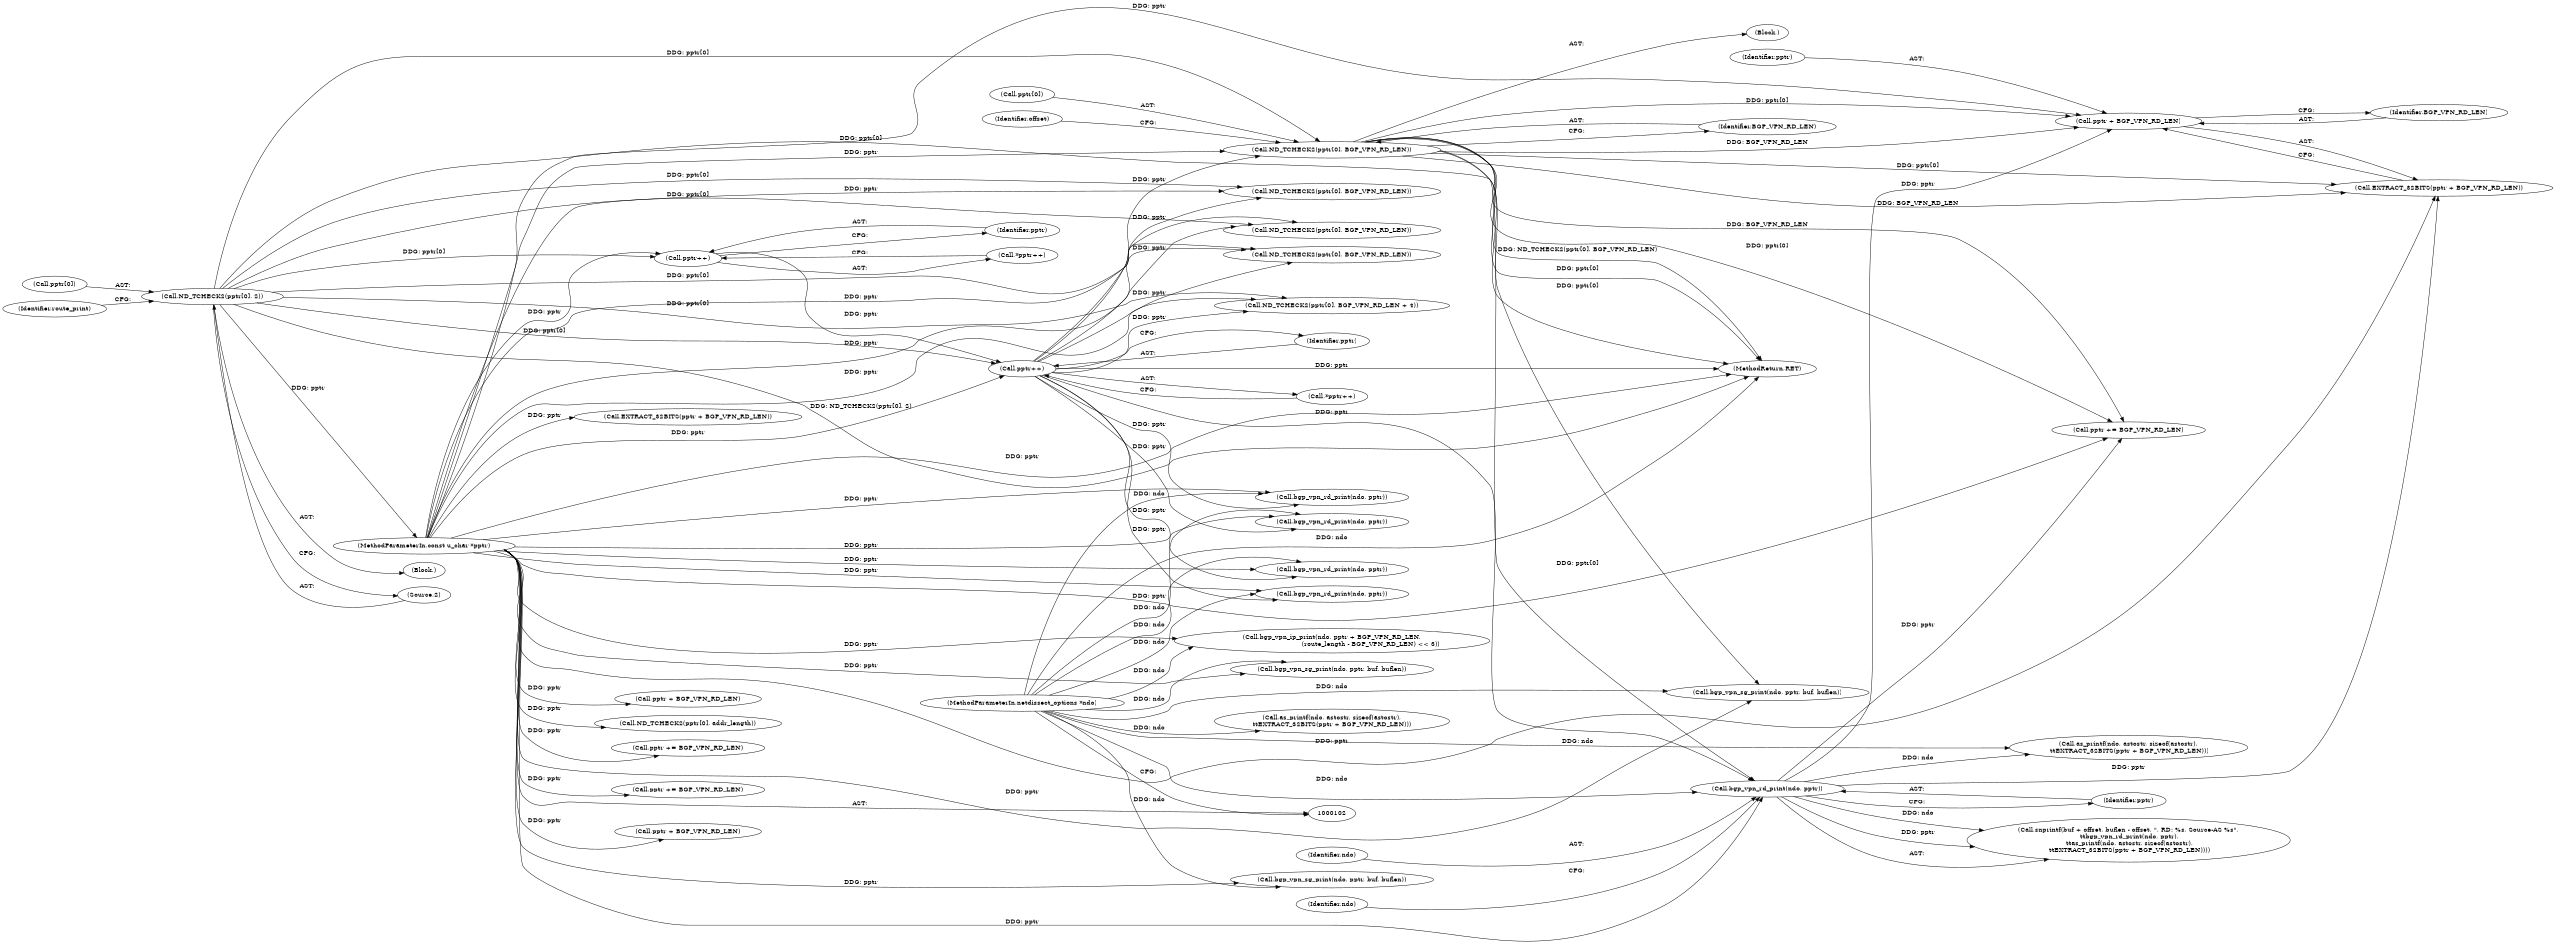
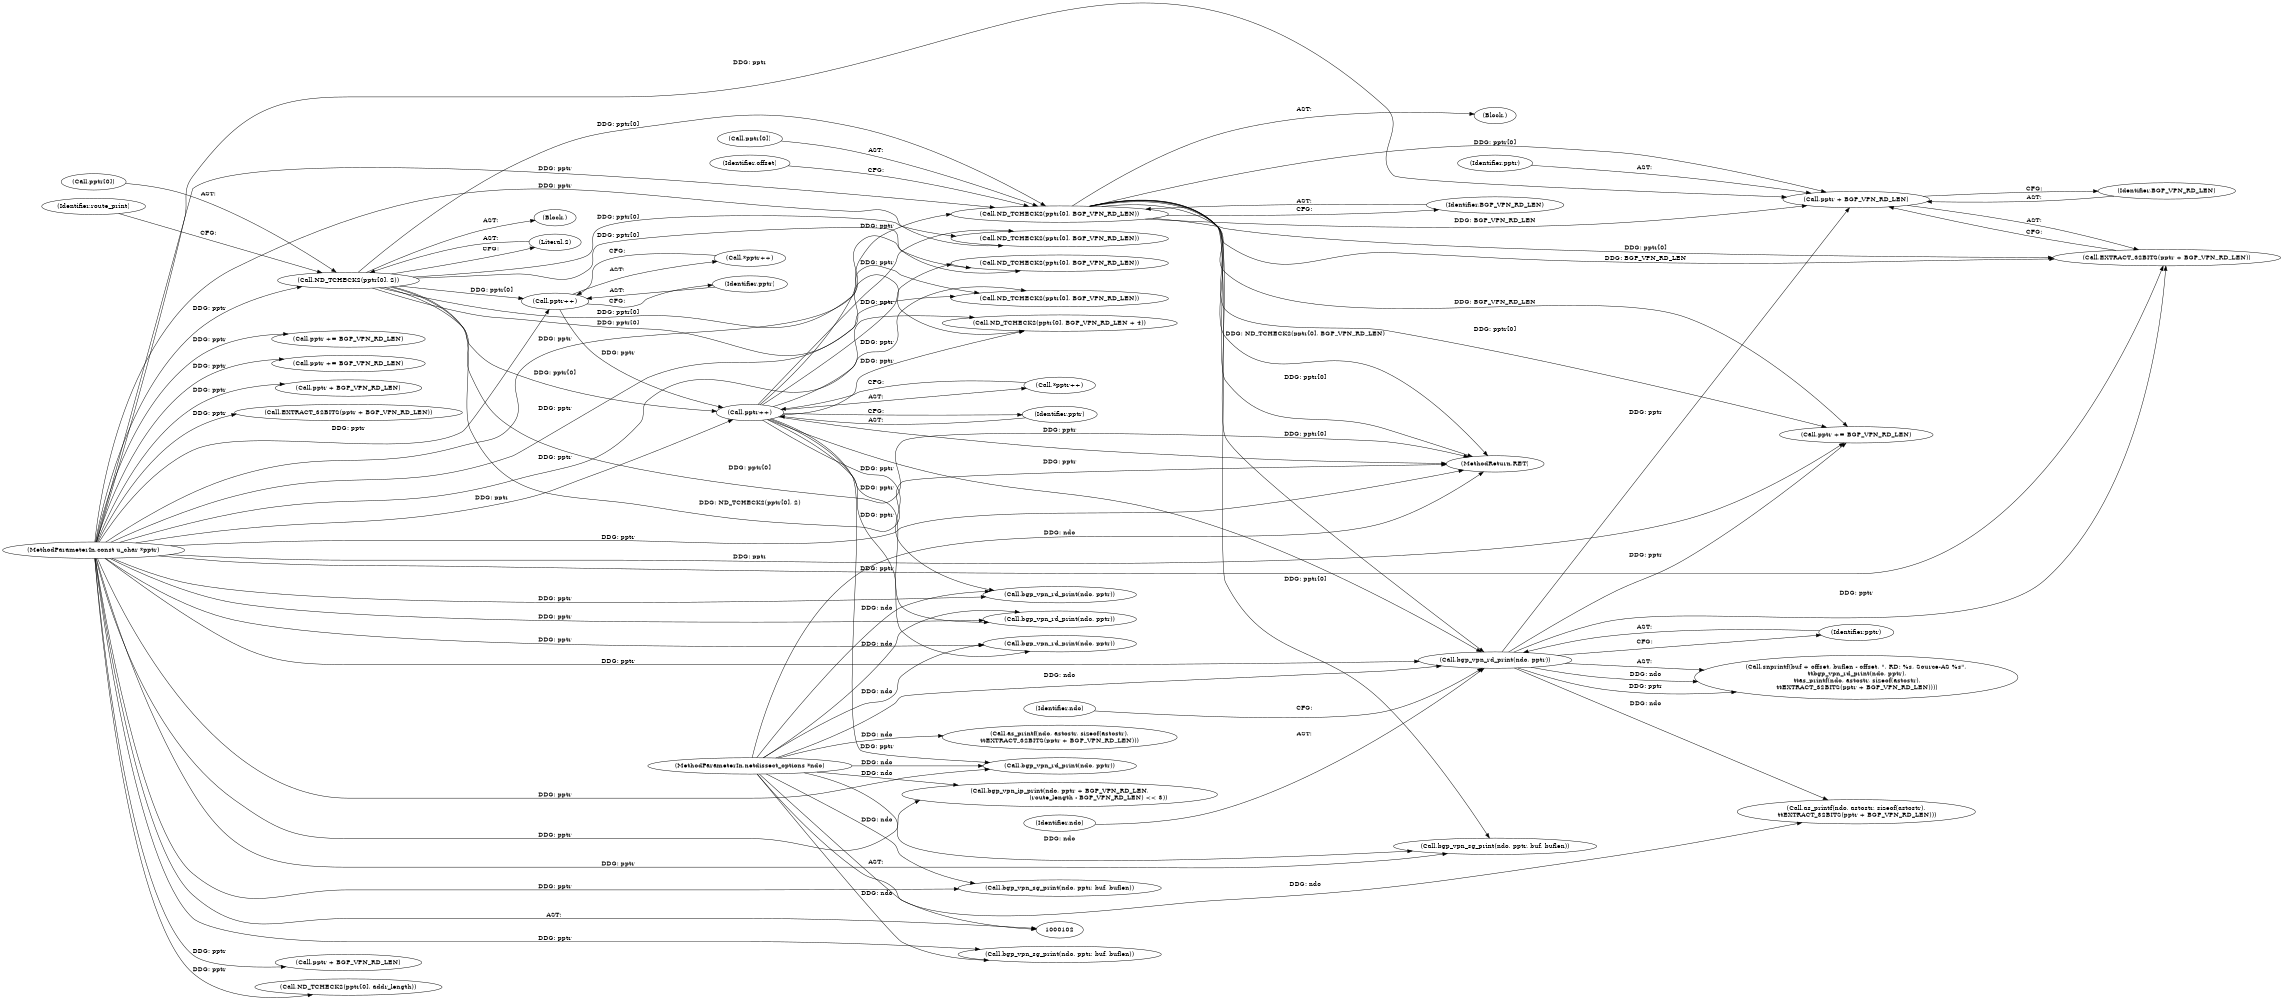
(317, 419) -> (156, 380)
(424, 595) -> (555, 242)
(1149, 772) -> (877, 862)
